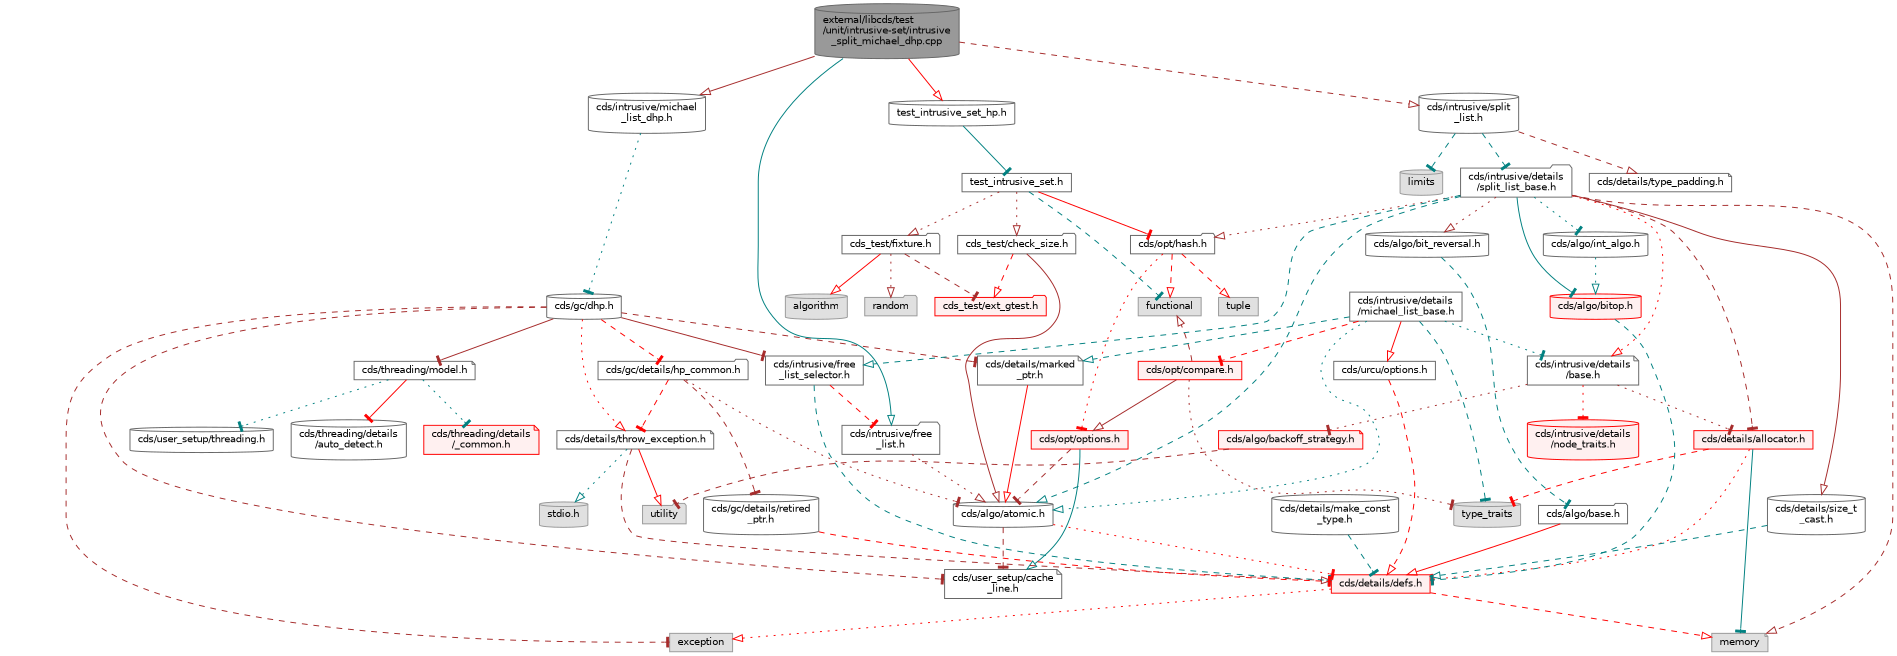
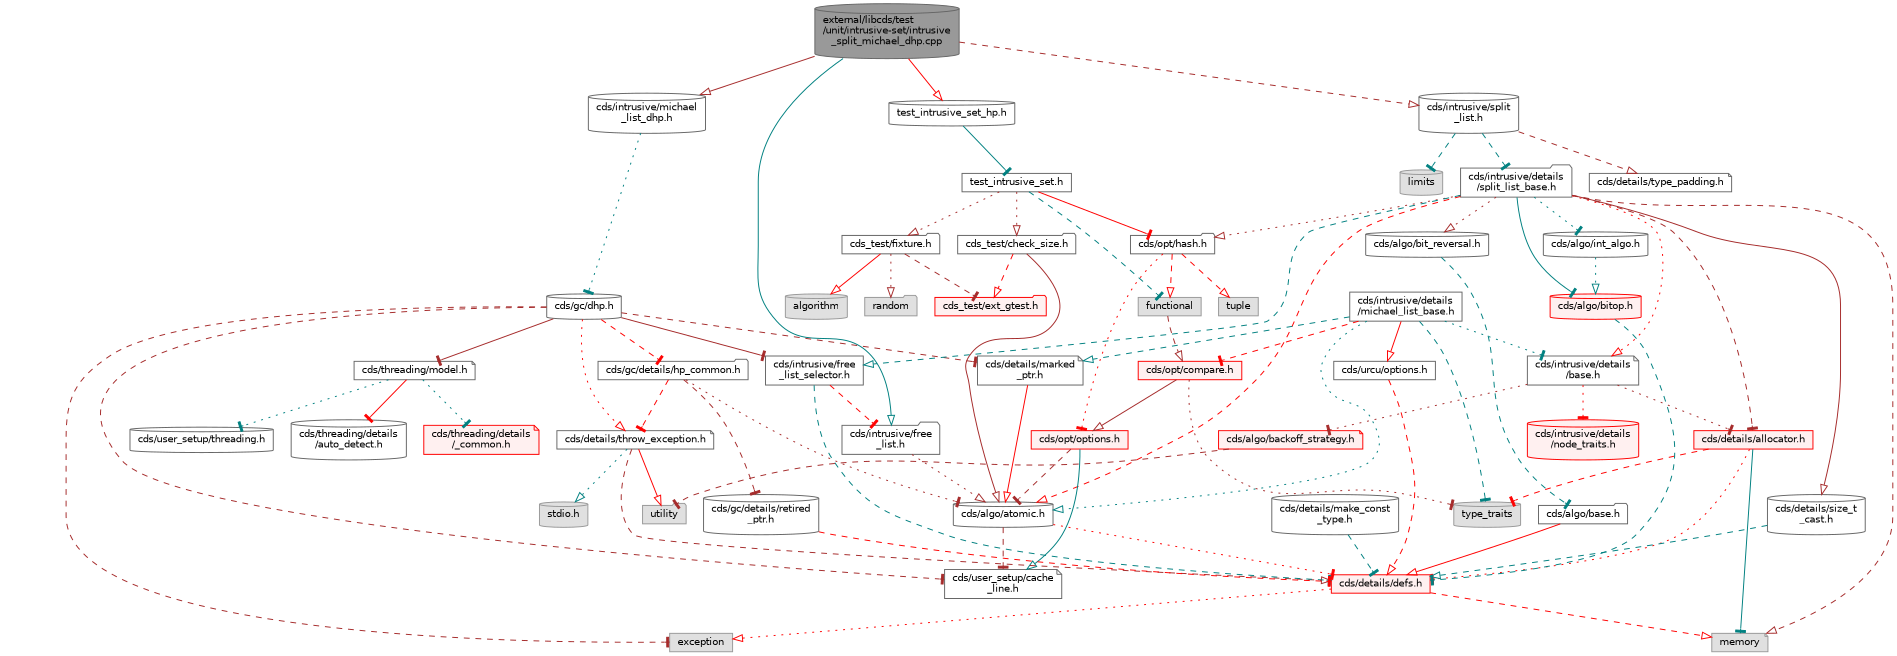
(1190, 350) -> (1170, 328)
(1271, 362) -> (1271, 362)
